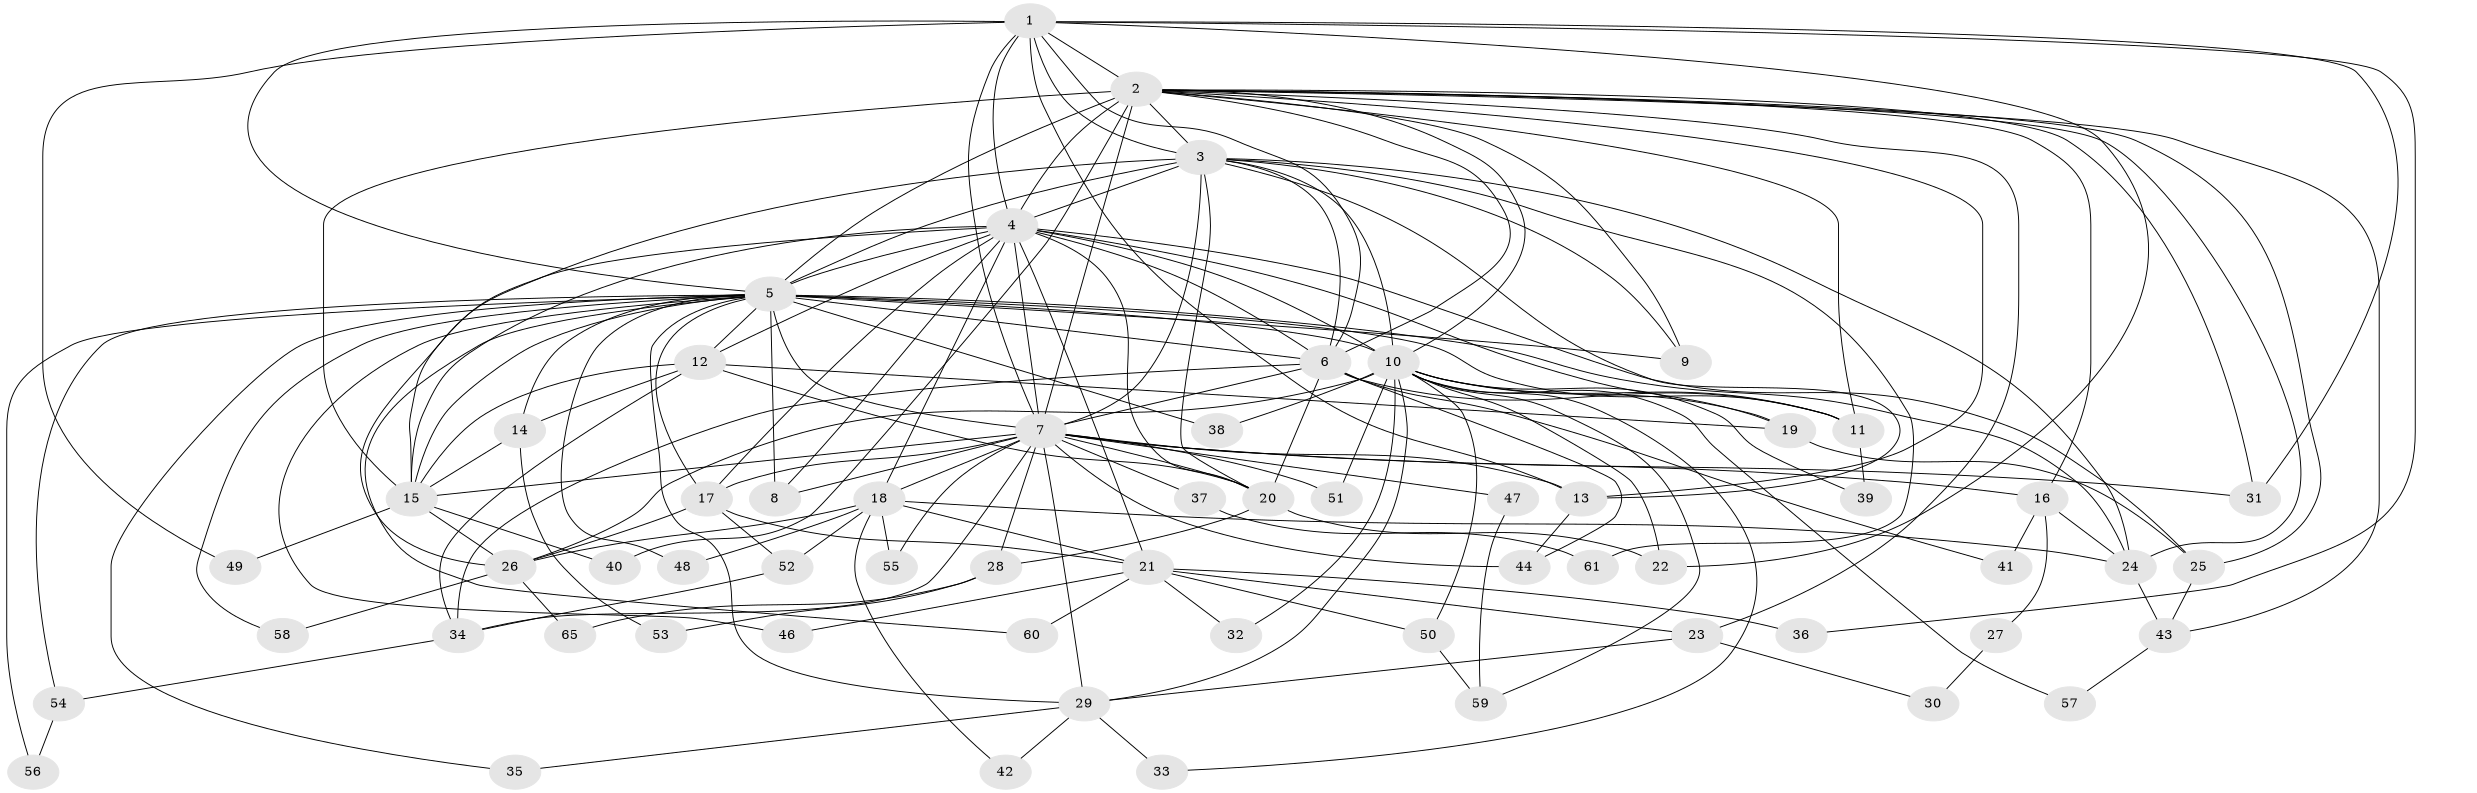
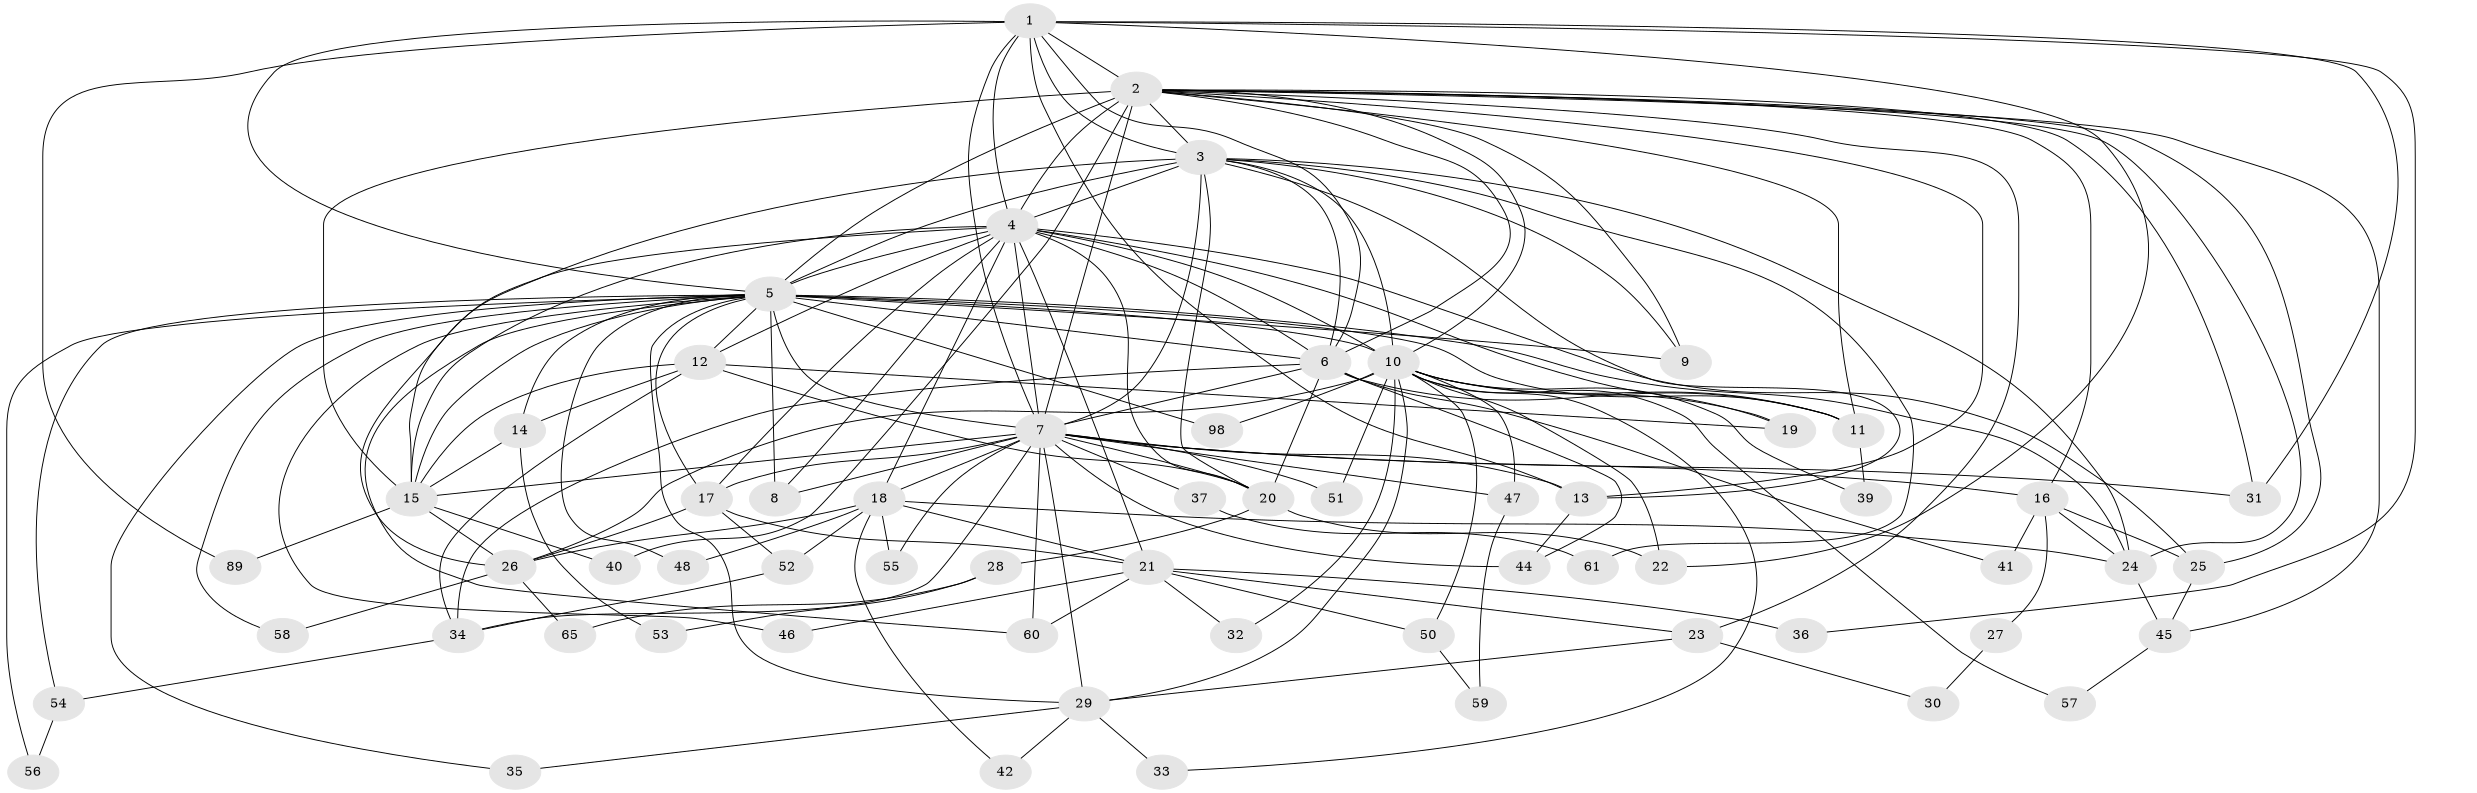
(1217, 431) -> (1217, 431)
(2008, 464) -> (2133, 537)
(1018, 499) -> (1037, 529)
(1678, 505) -> (1504, 421)
(235, 567) -> (235, 567)
(2165, 636) -> (2165, 636)
